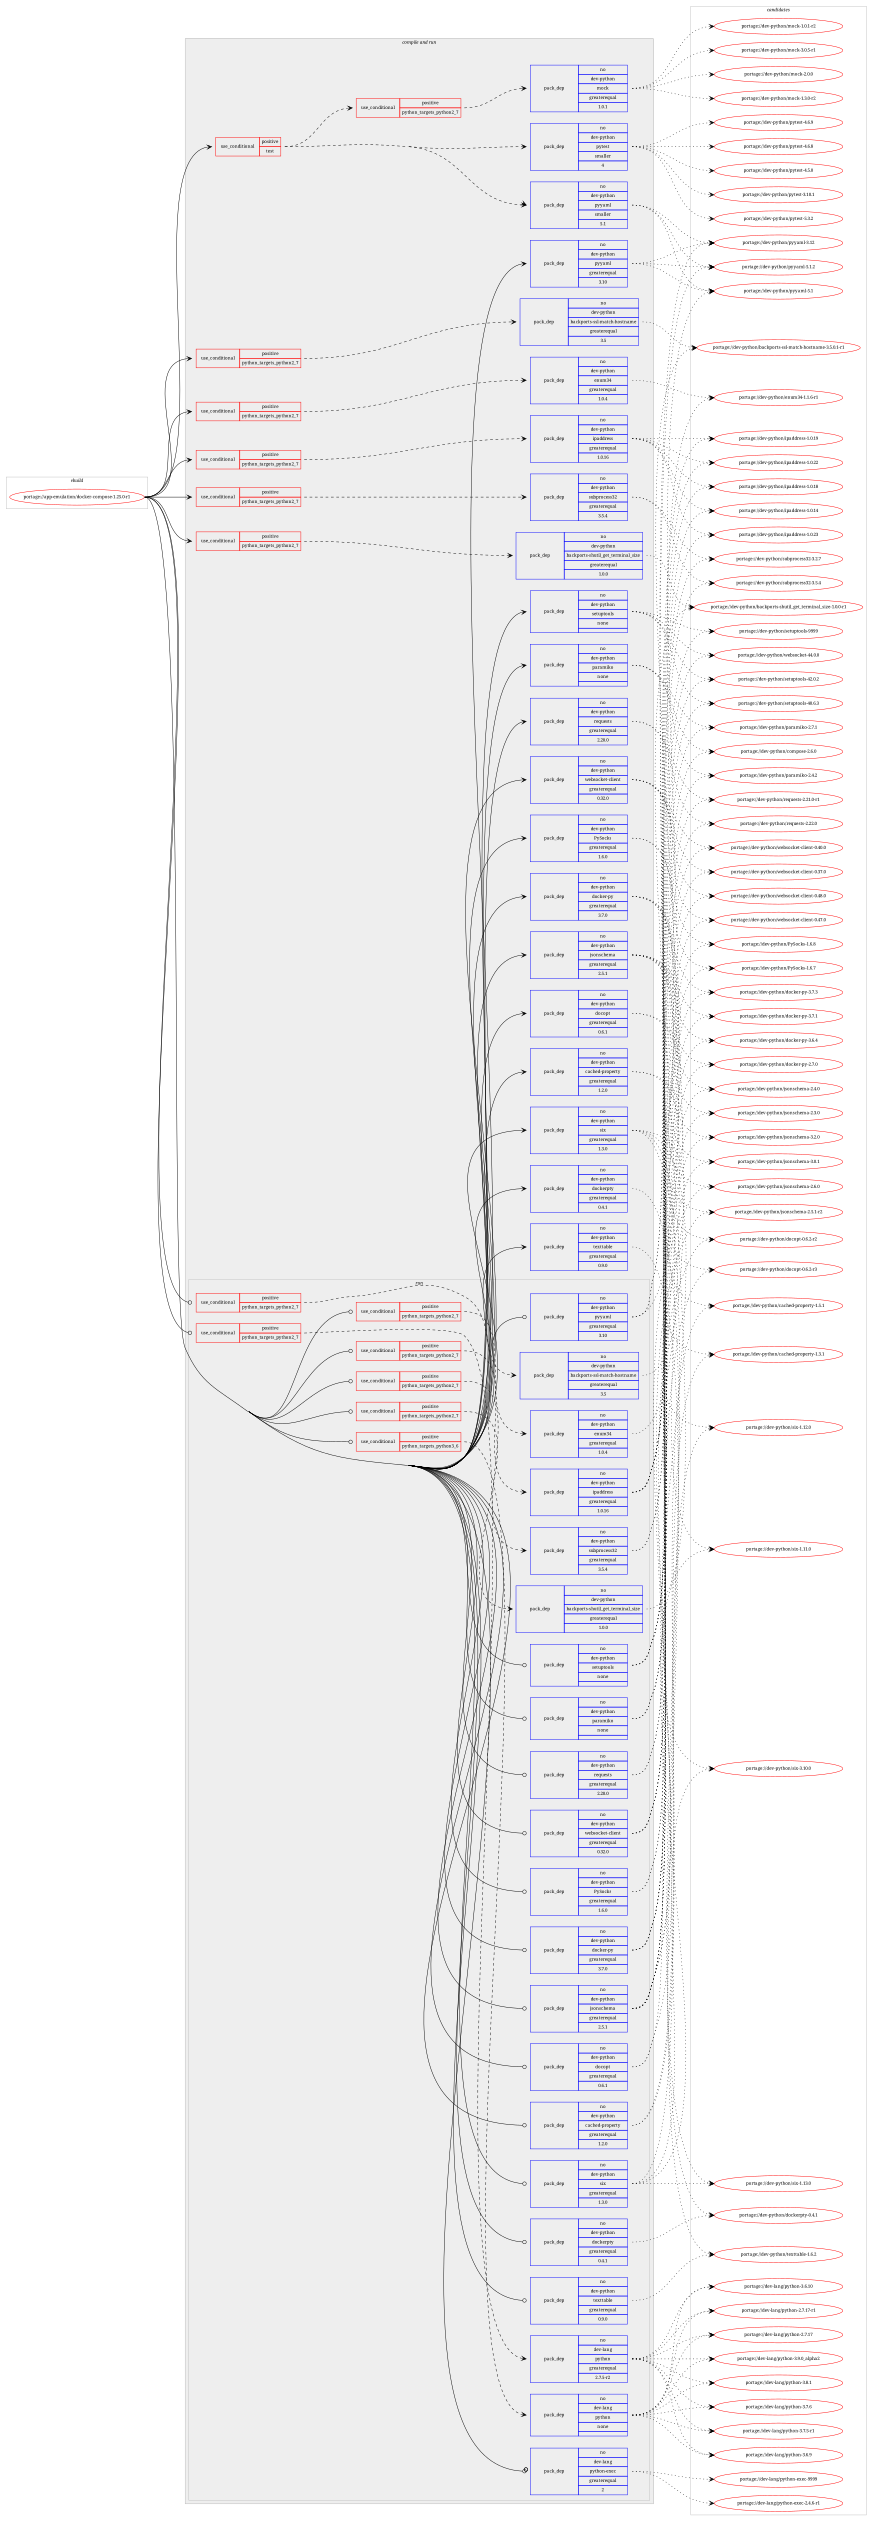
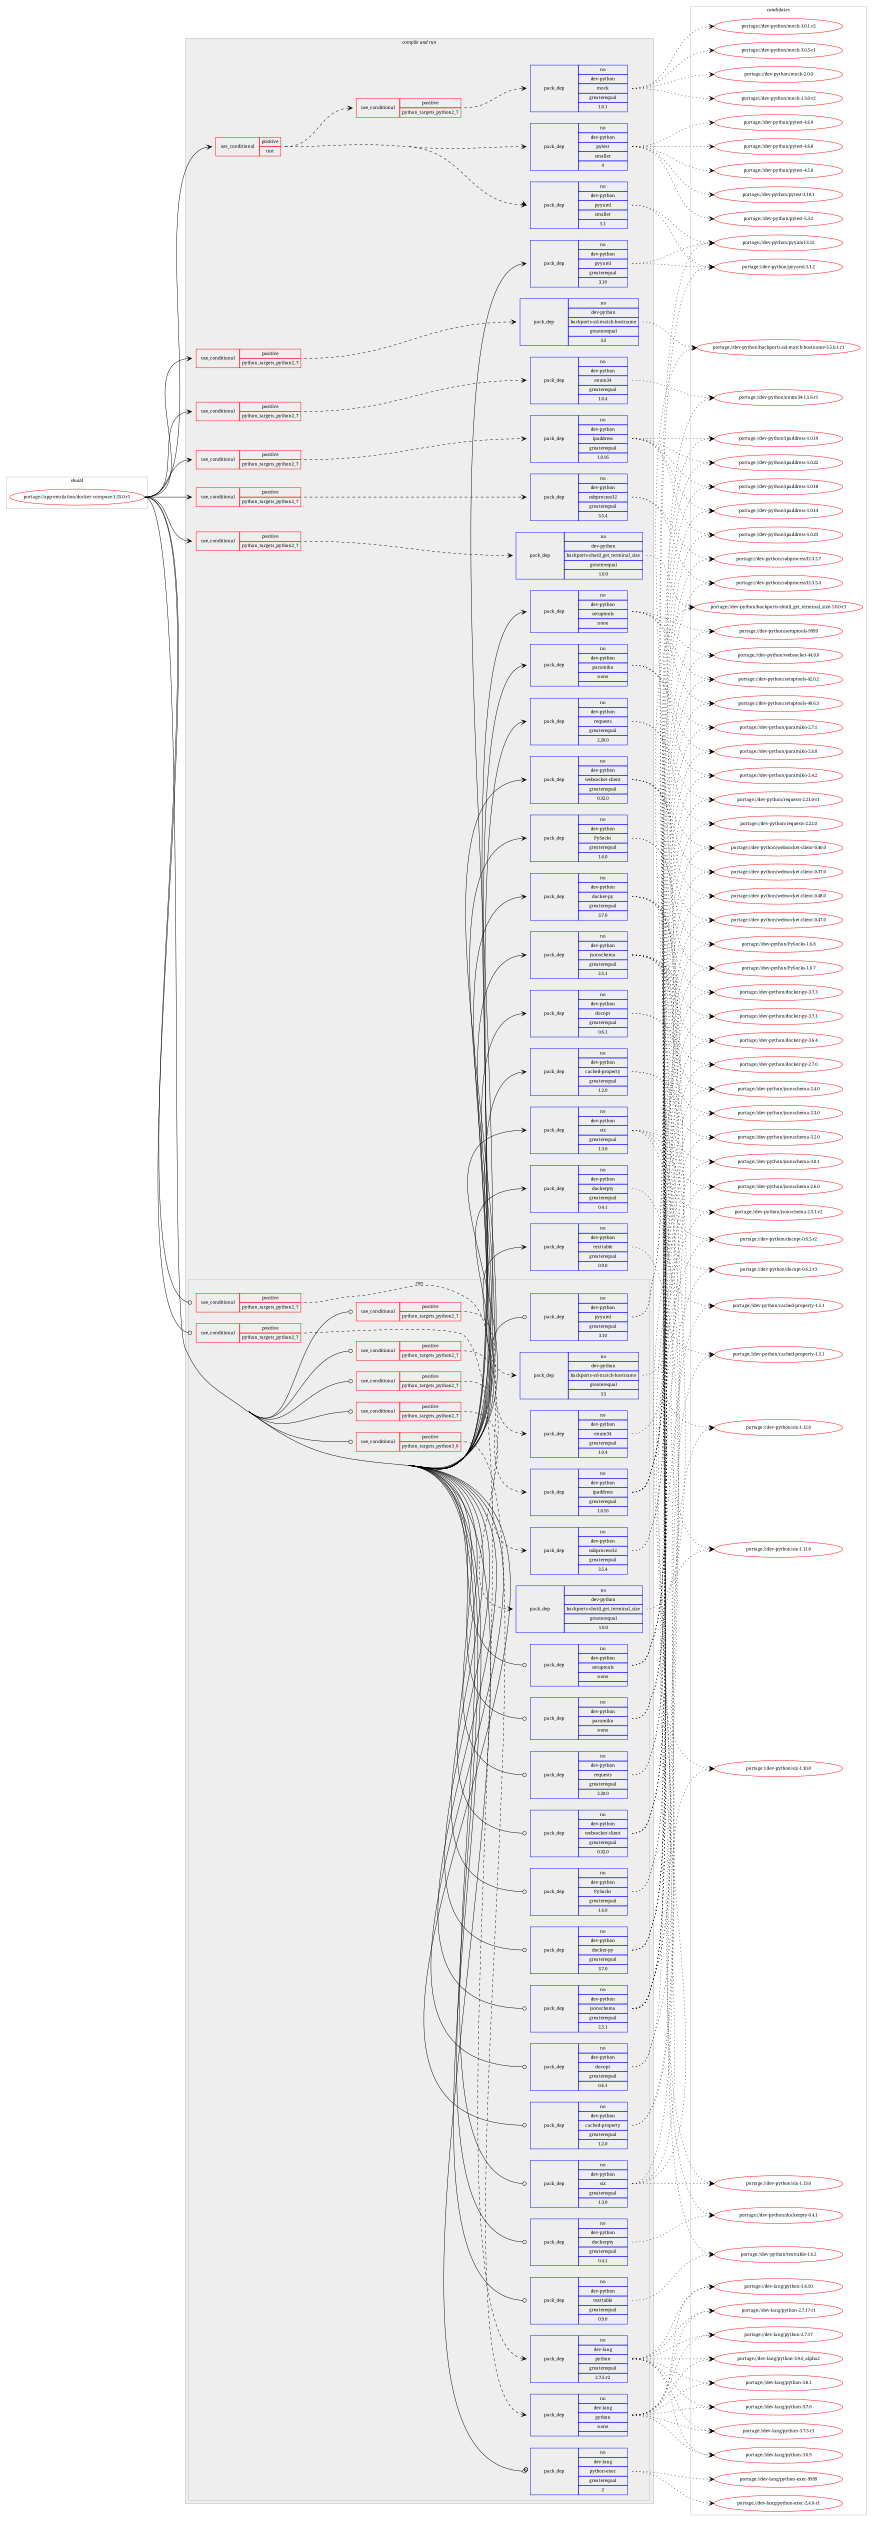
(779, 291) -> none
(779, 752) -> (779, 752)
(779, 1769) -> (779, 1769)
